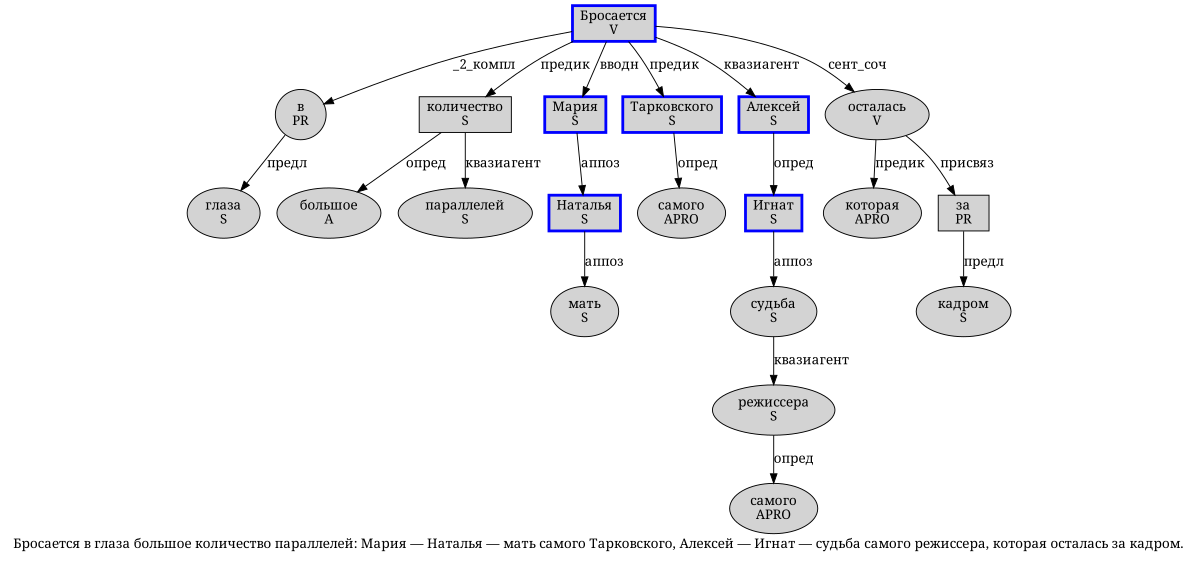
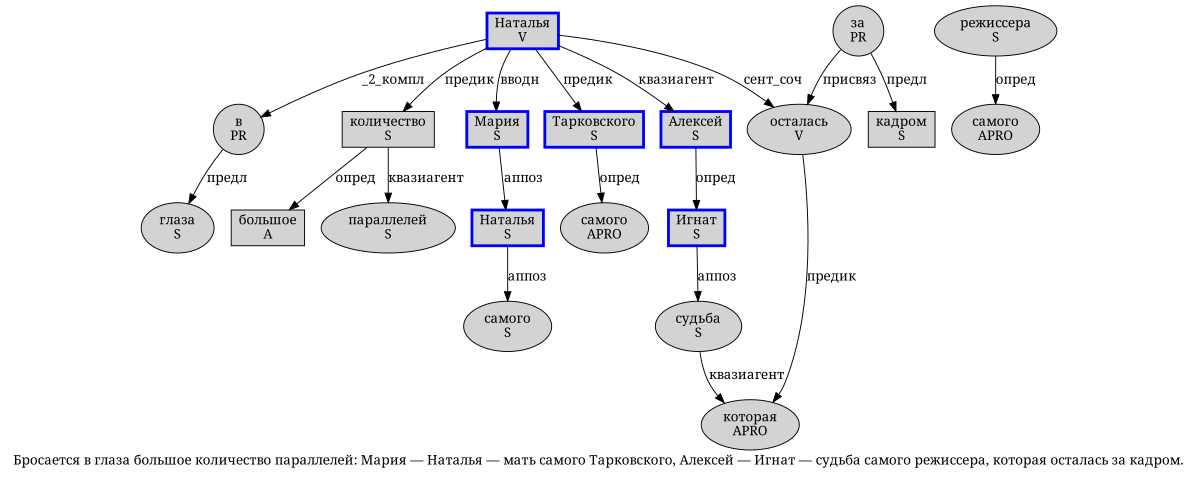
(614, 24) -> (523, 31)
(931, 159) -> (824, 71)
(329, 213) -> (268, 228)
(964, 213) -> (858, 31)
(585, 312) -> (508, 326)
(964, 312) -> (902, 129)
(774, 356) -> (706, 375)
